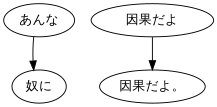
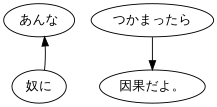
(152, 20) -> (152, 20)
(33, 49) -> (45, 58)
